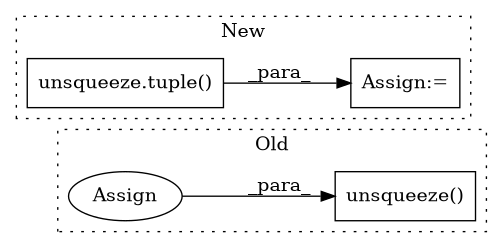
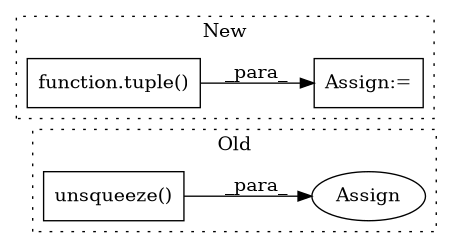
(125, 83) -> (114, 83)
(251, 196) -> (241, 196)
